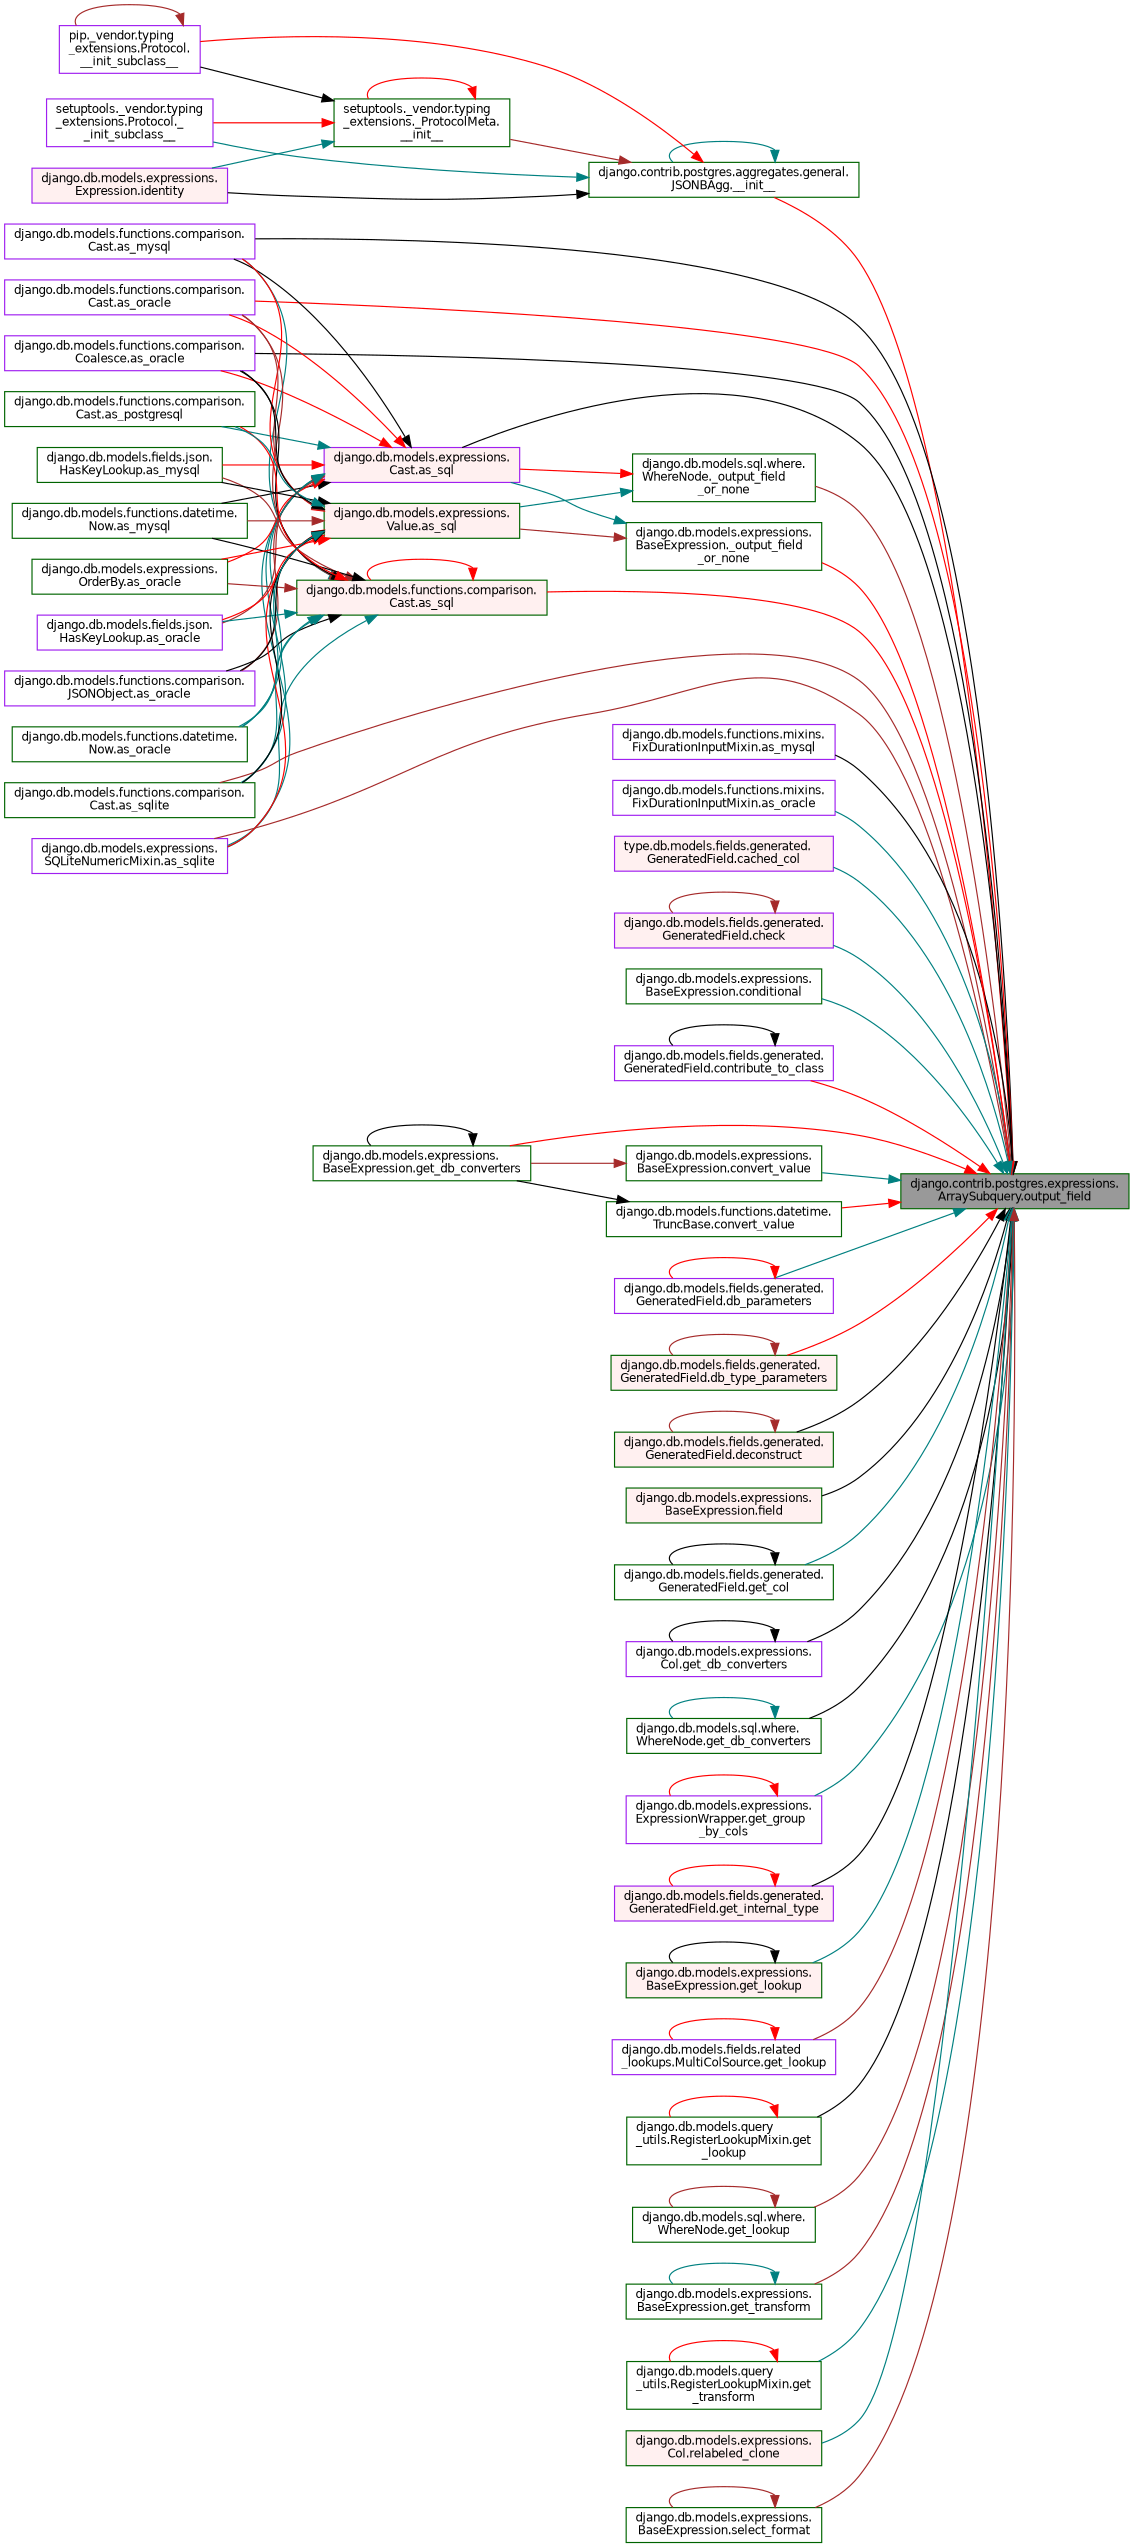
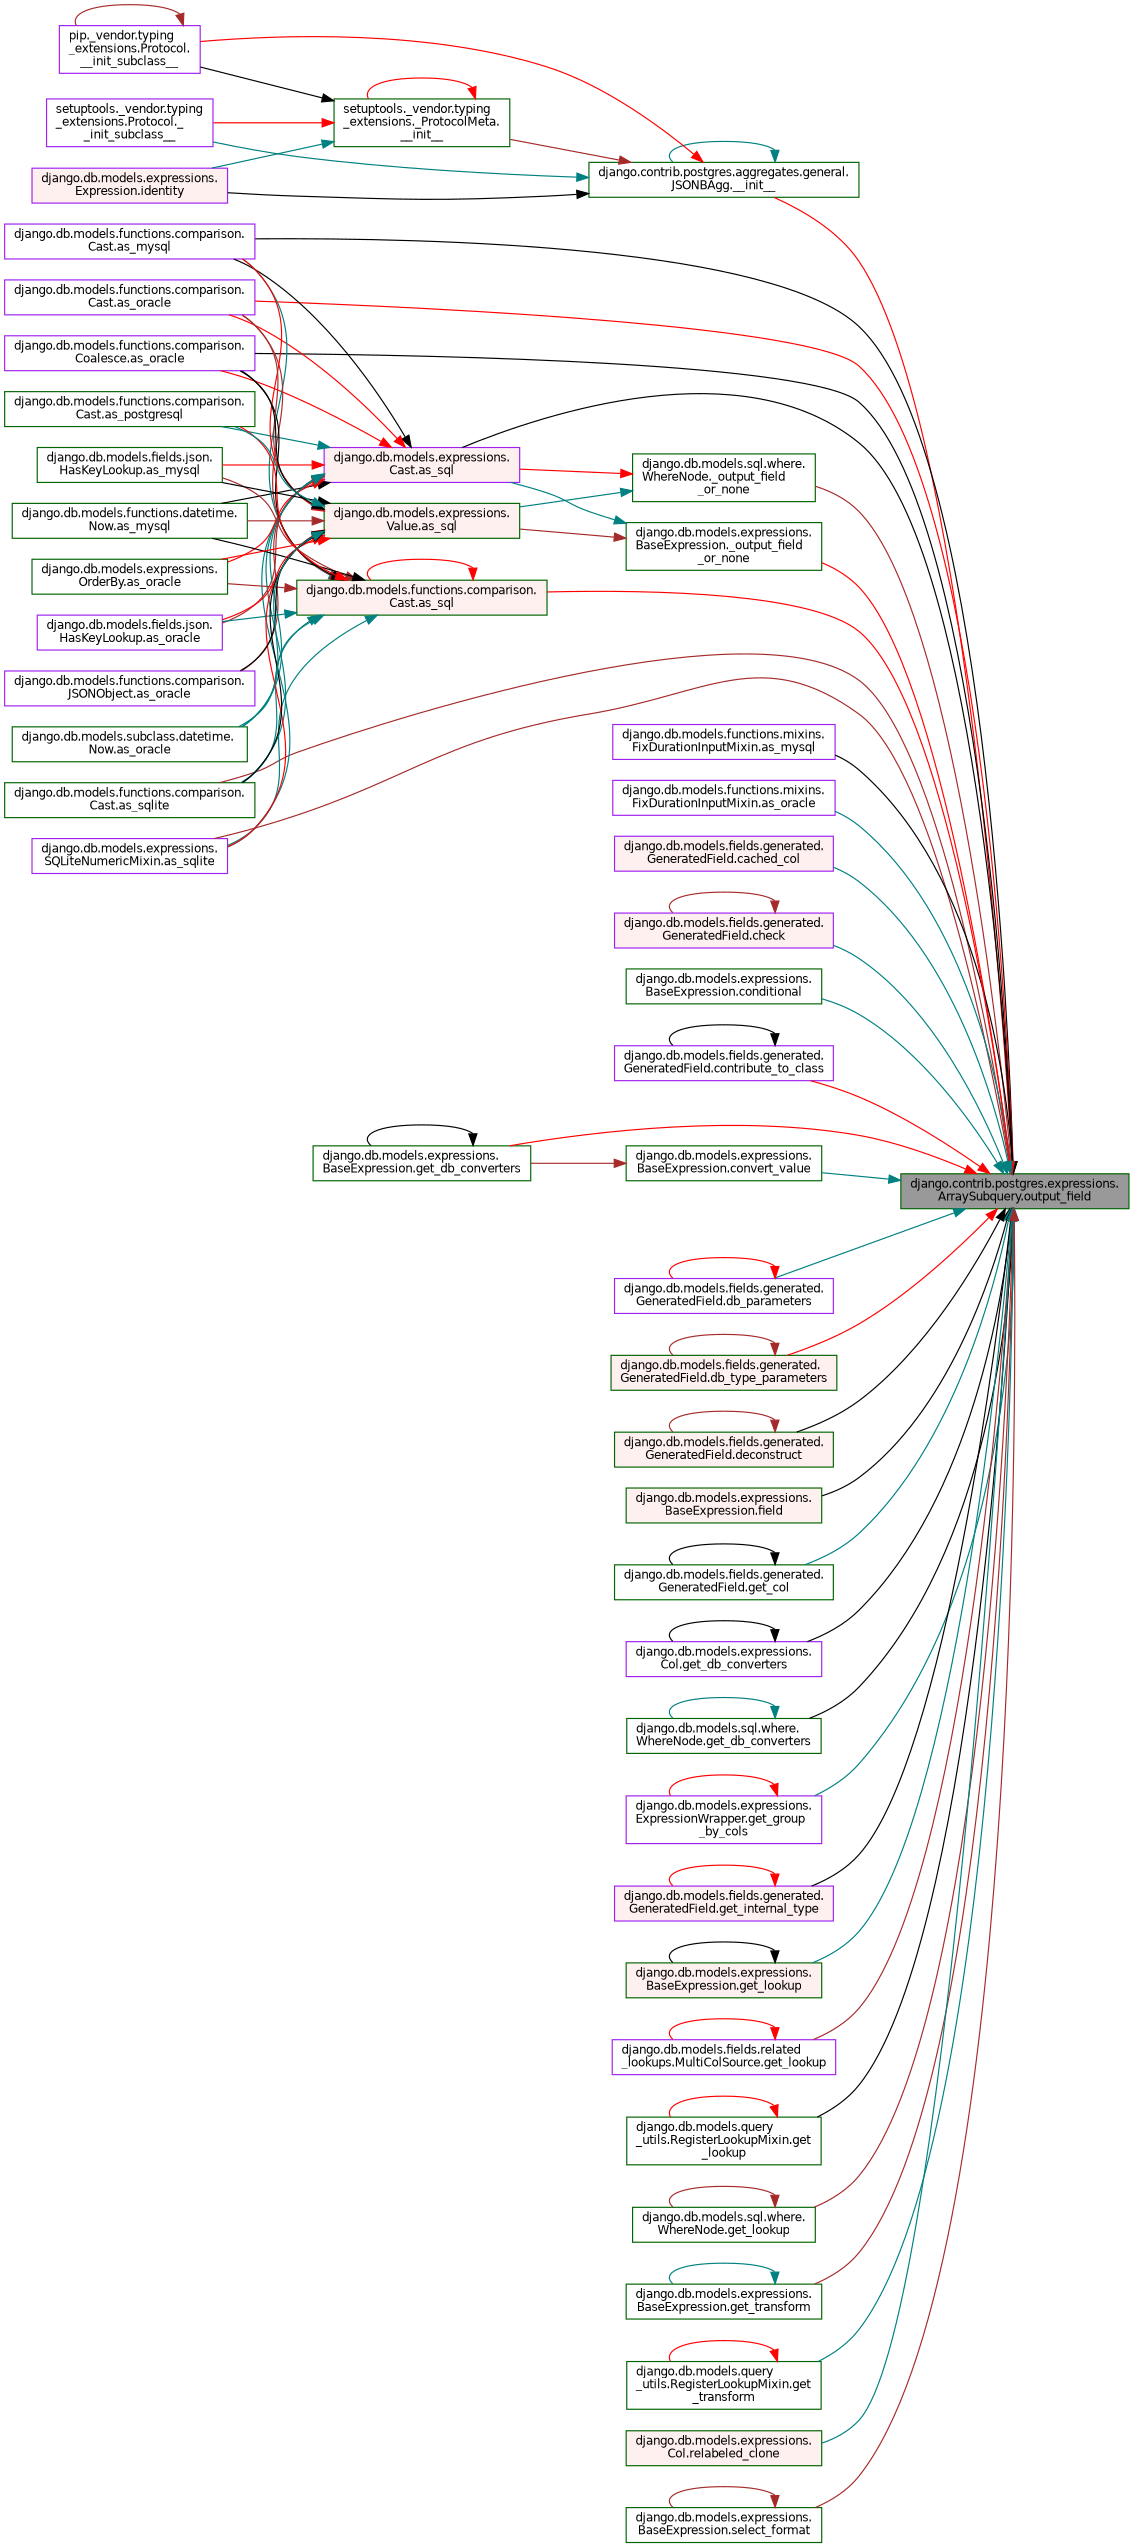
(278, 645) -> none
(130, 744) -> (130, 744)
(724, 854) -> (724, 854)
(724, 1219) -> none
